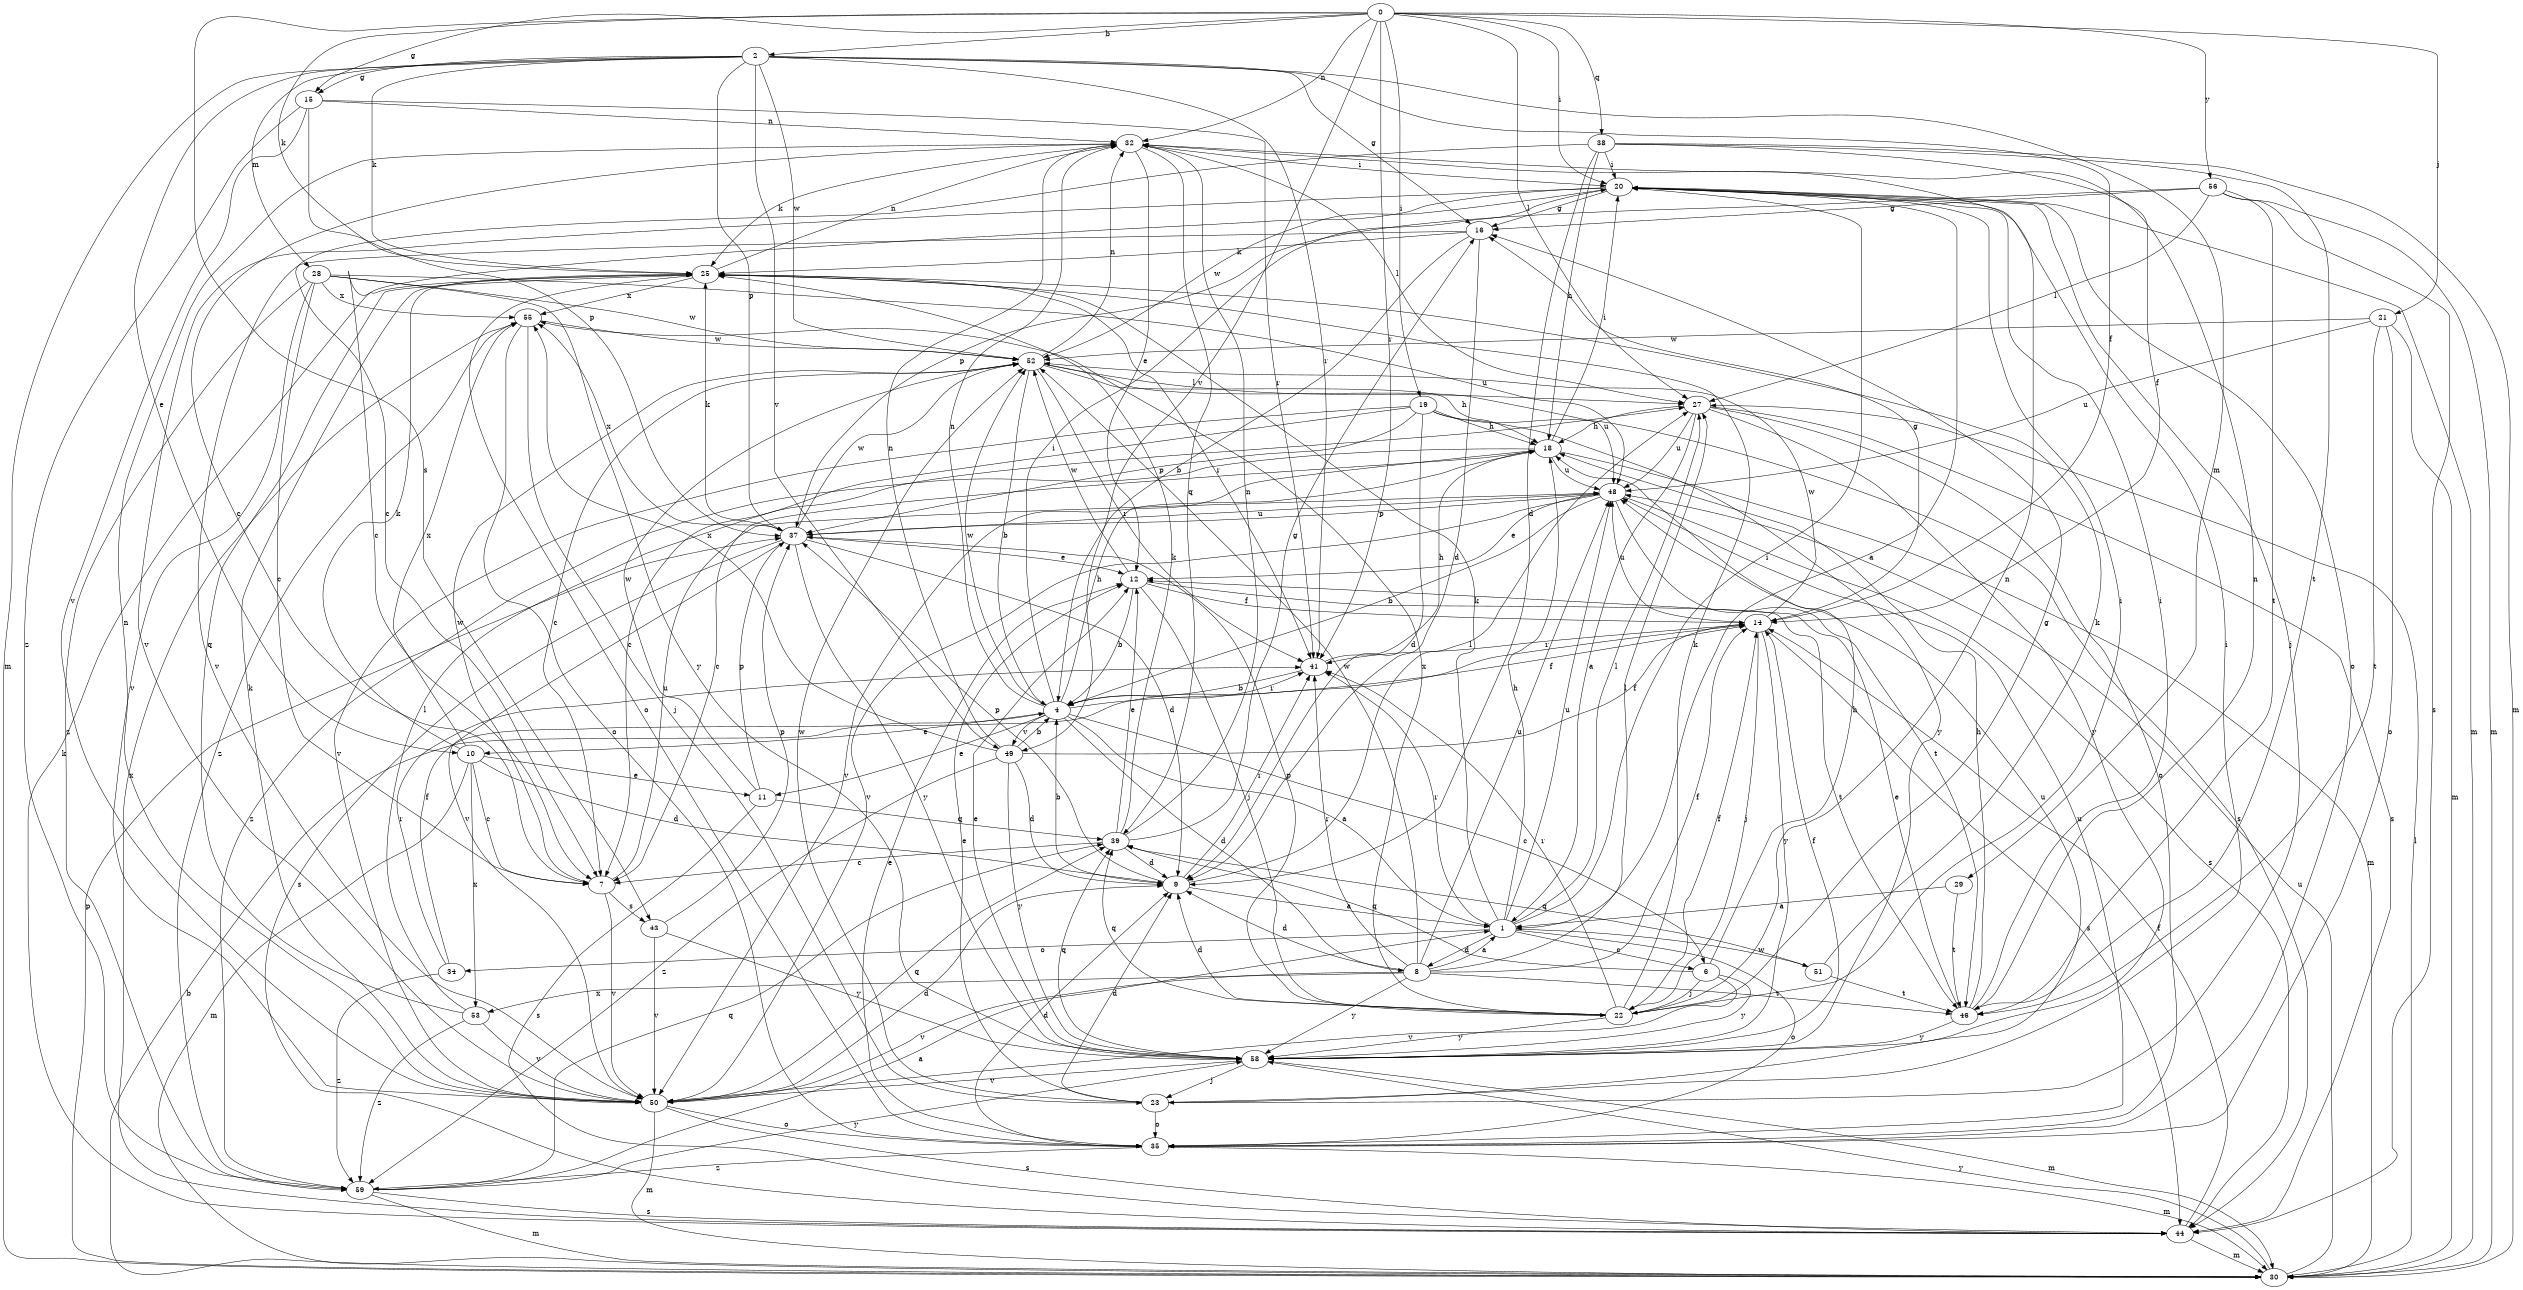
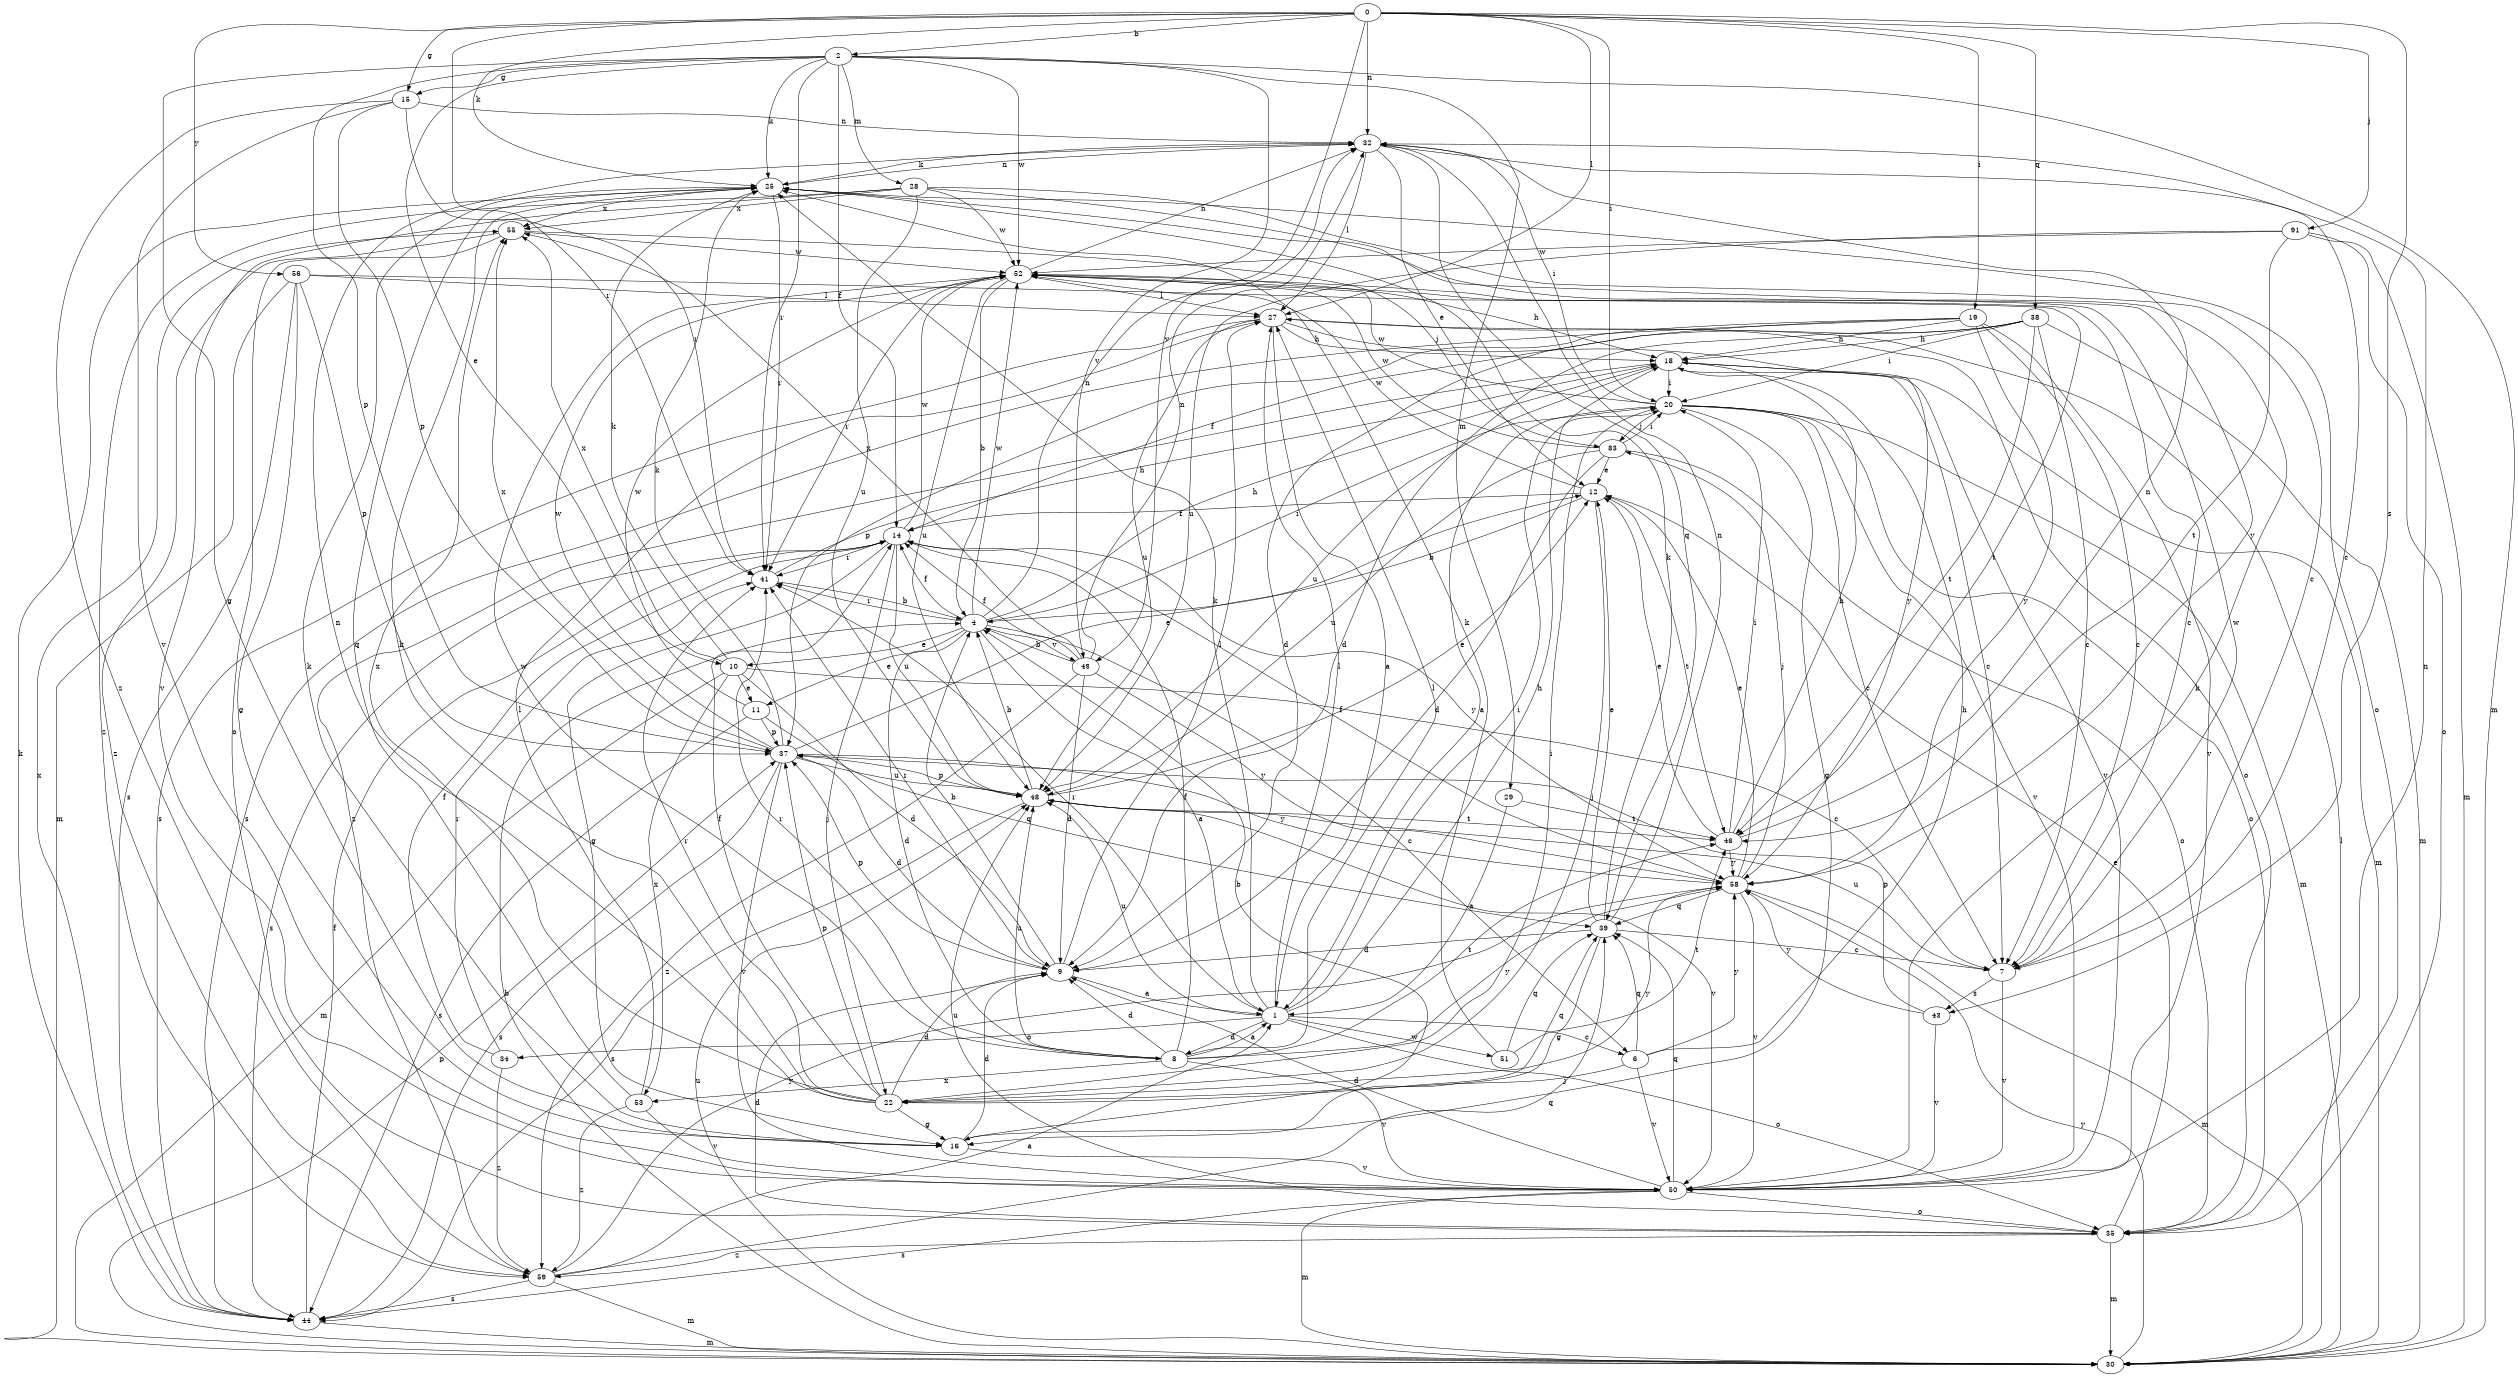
(1371, 170) -> (1535, 242)
(2383, 318) -> (2296, 231)
(1155, 1103) -> (1613, 449)
